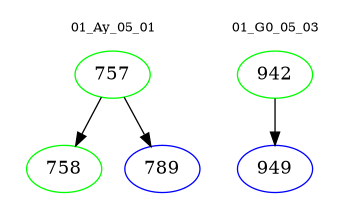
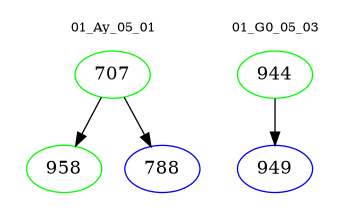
(113, 75) -> (113, 75)
(275, 75) -> (275, 75)
(64, 169) -> (64, 169)
(162, 169) -> (162, 169)
